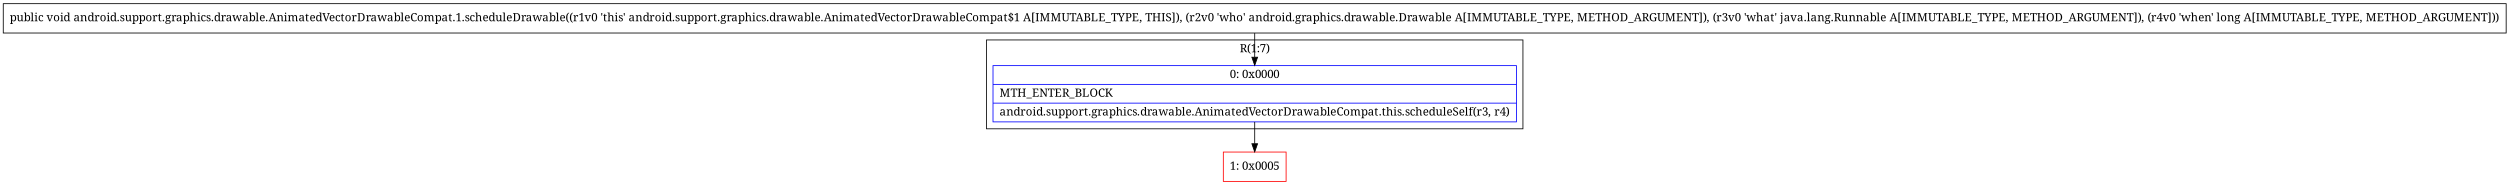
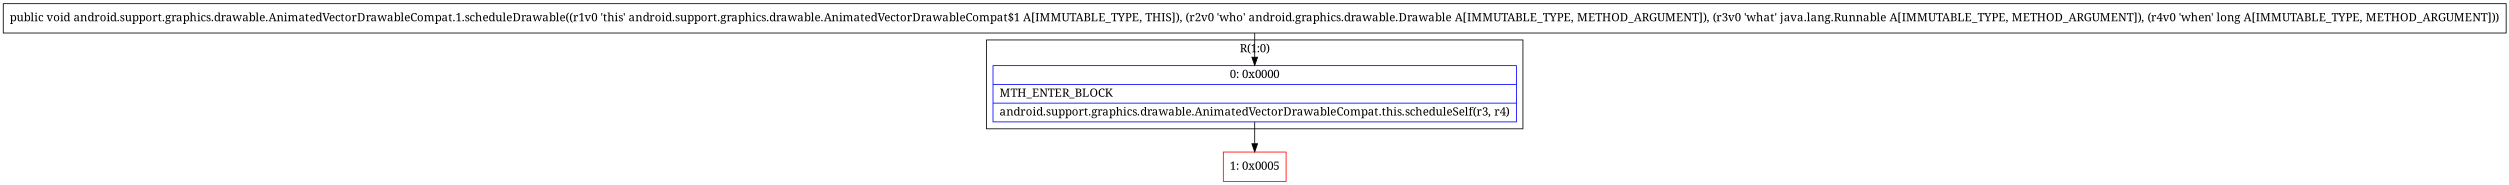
(1255, 49) -> (1255, 49)
